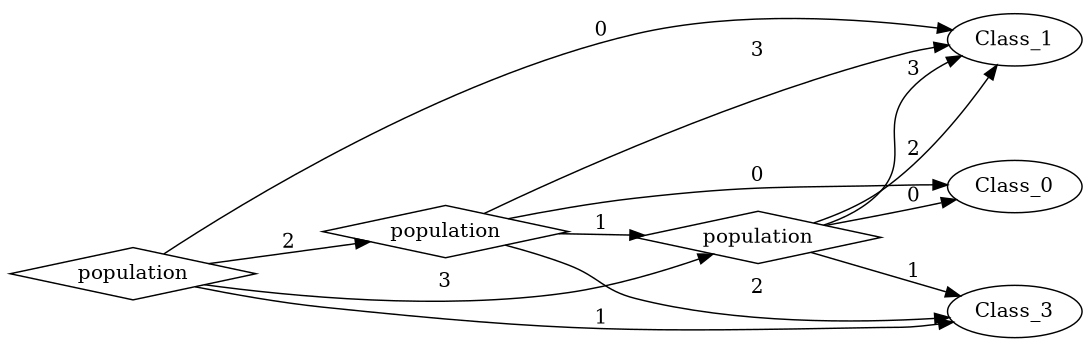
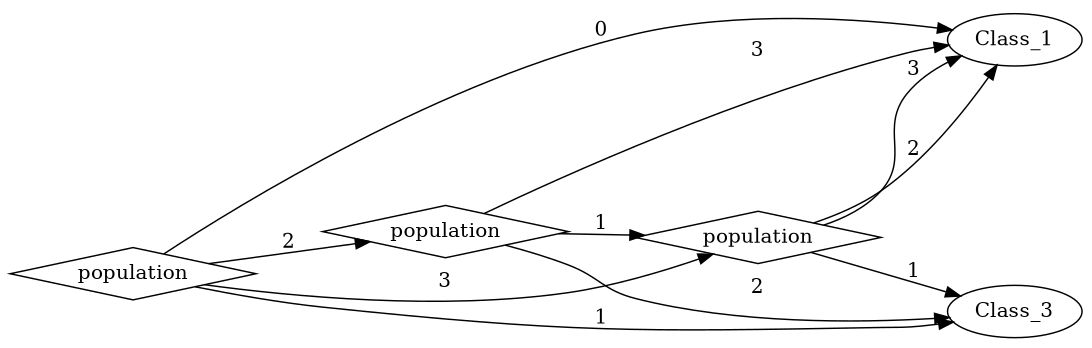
(1015, 187) -> none
